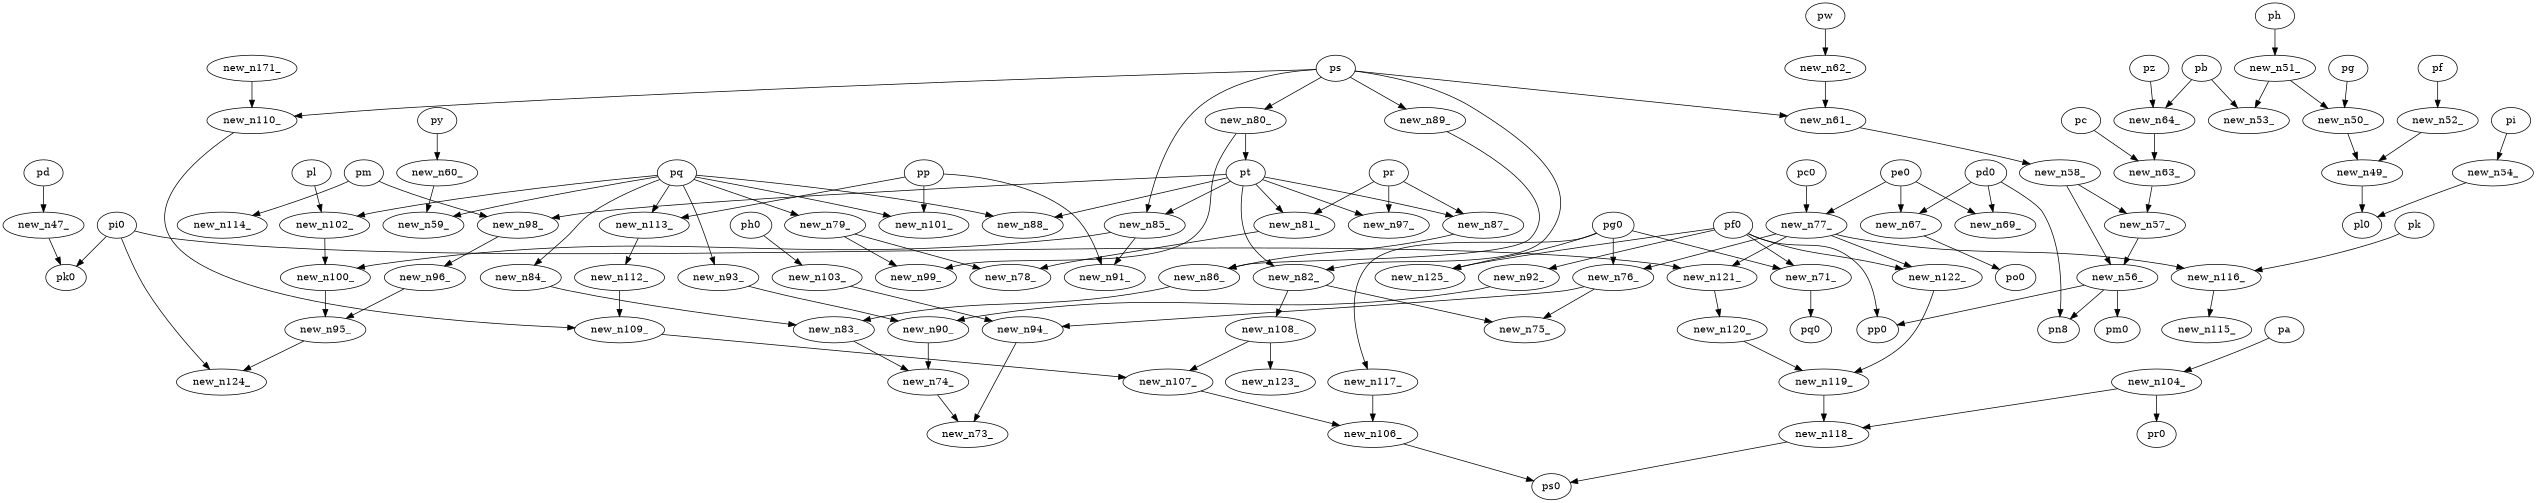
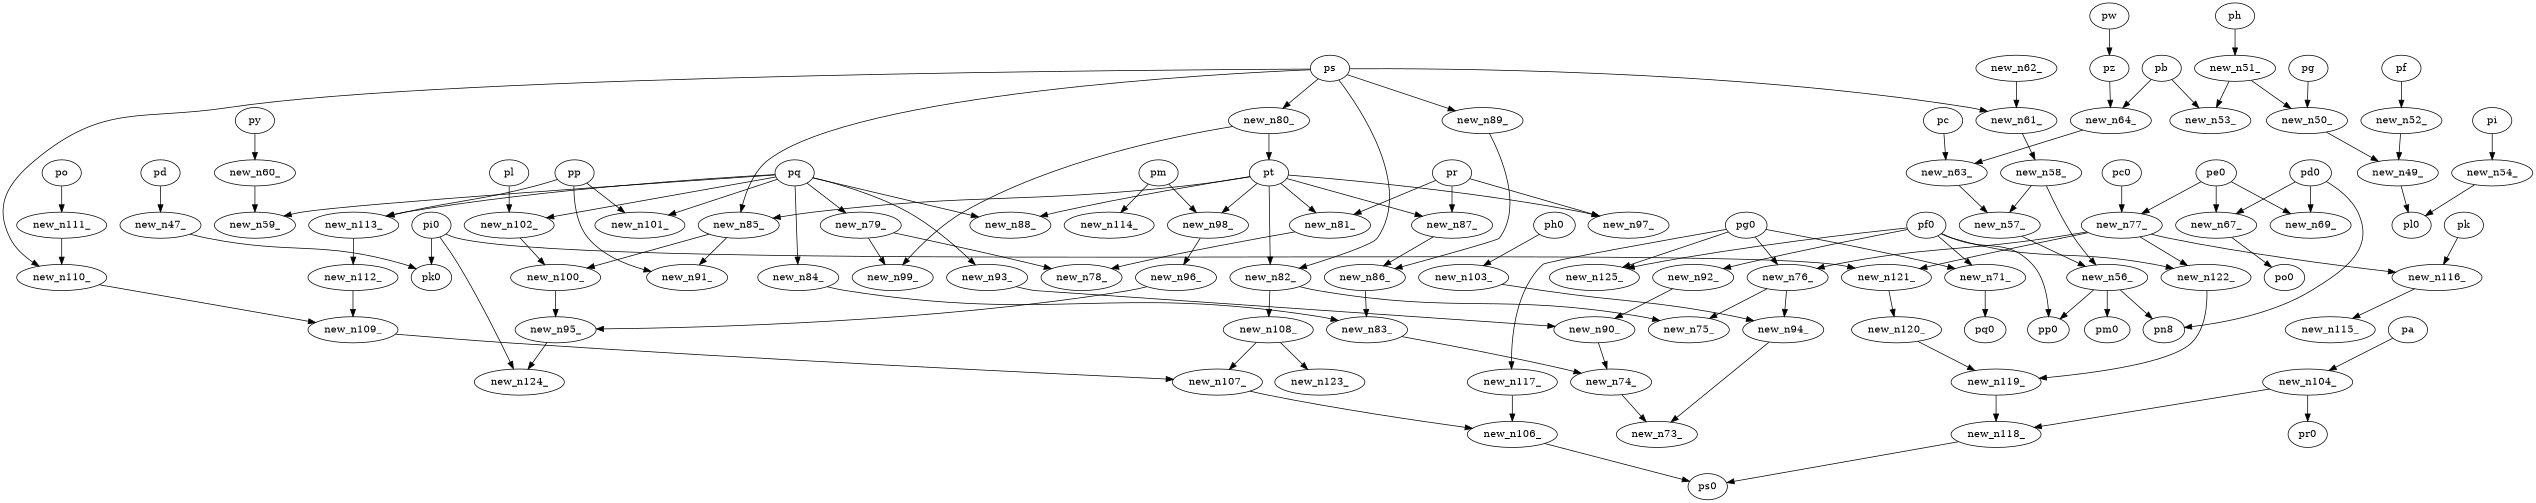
(1825, 39) -> (2109, 39)
(252, 68) -> (62, 225)
none -> (62, 173)
